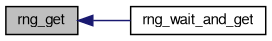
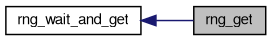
(112, 21) -> (175, 21)
